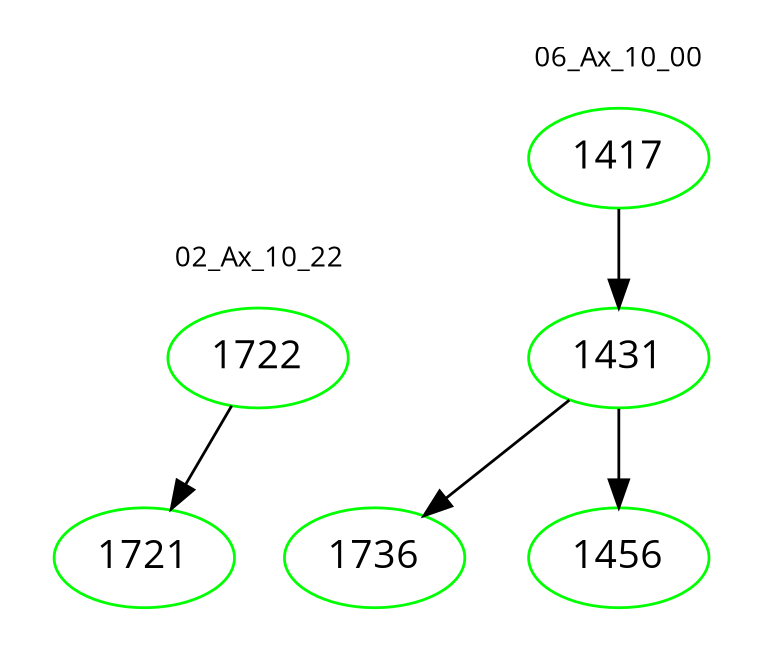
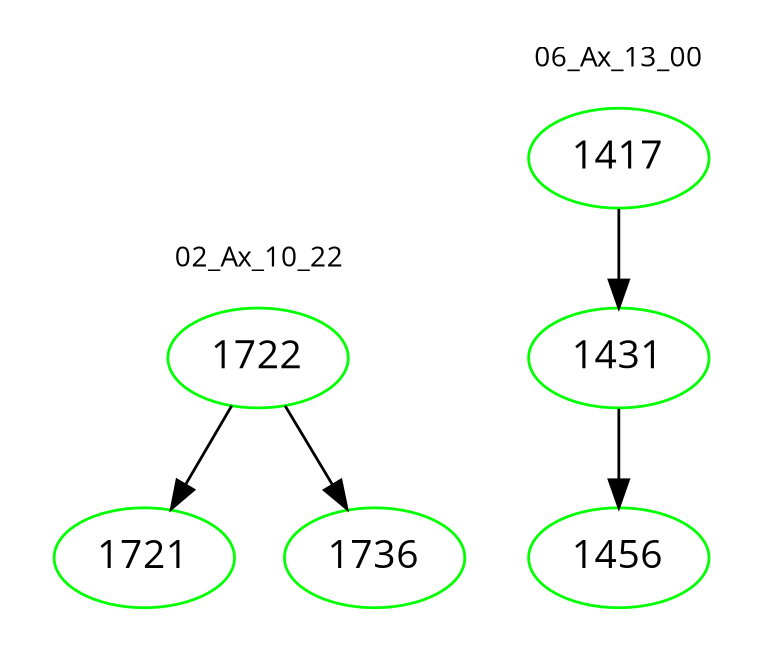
(619, 60) -> (619, 60)
(526, 434) -> (309, 445)
